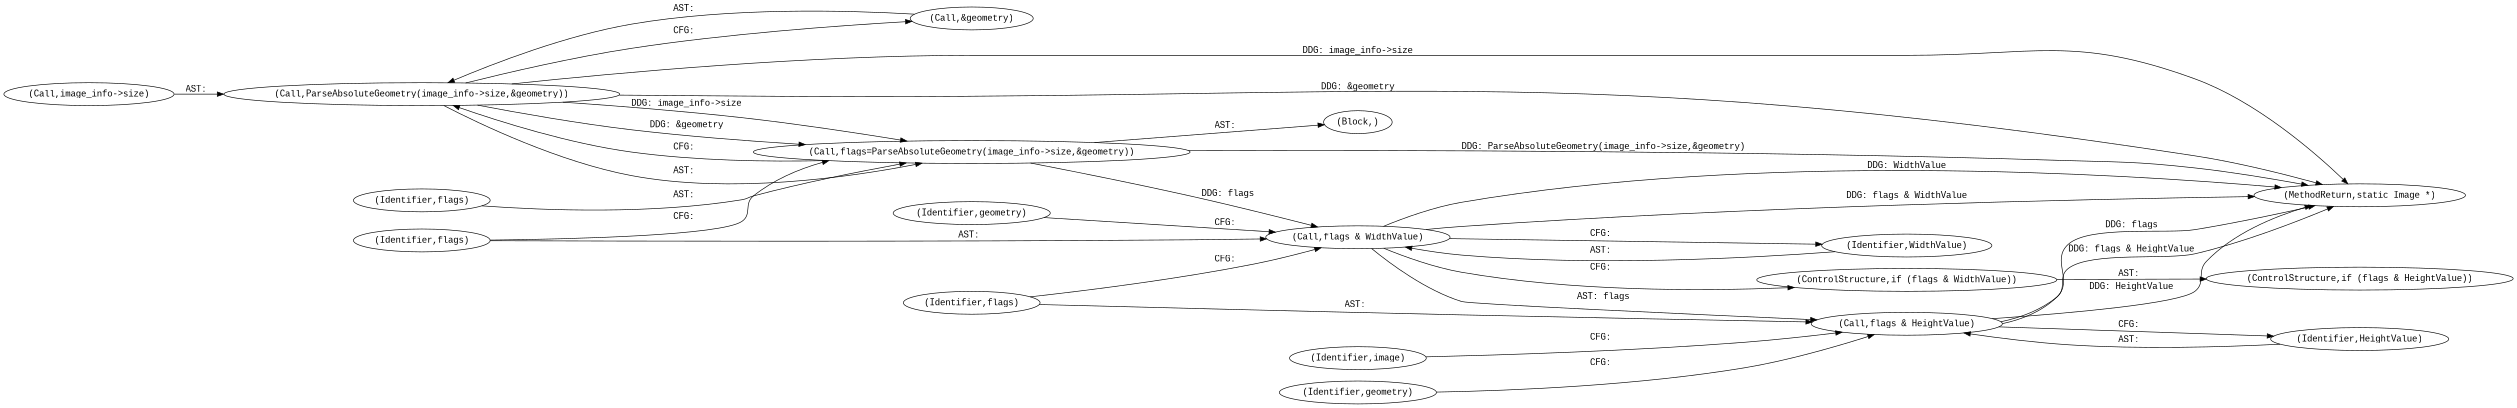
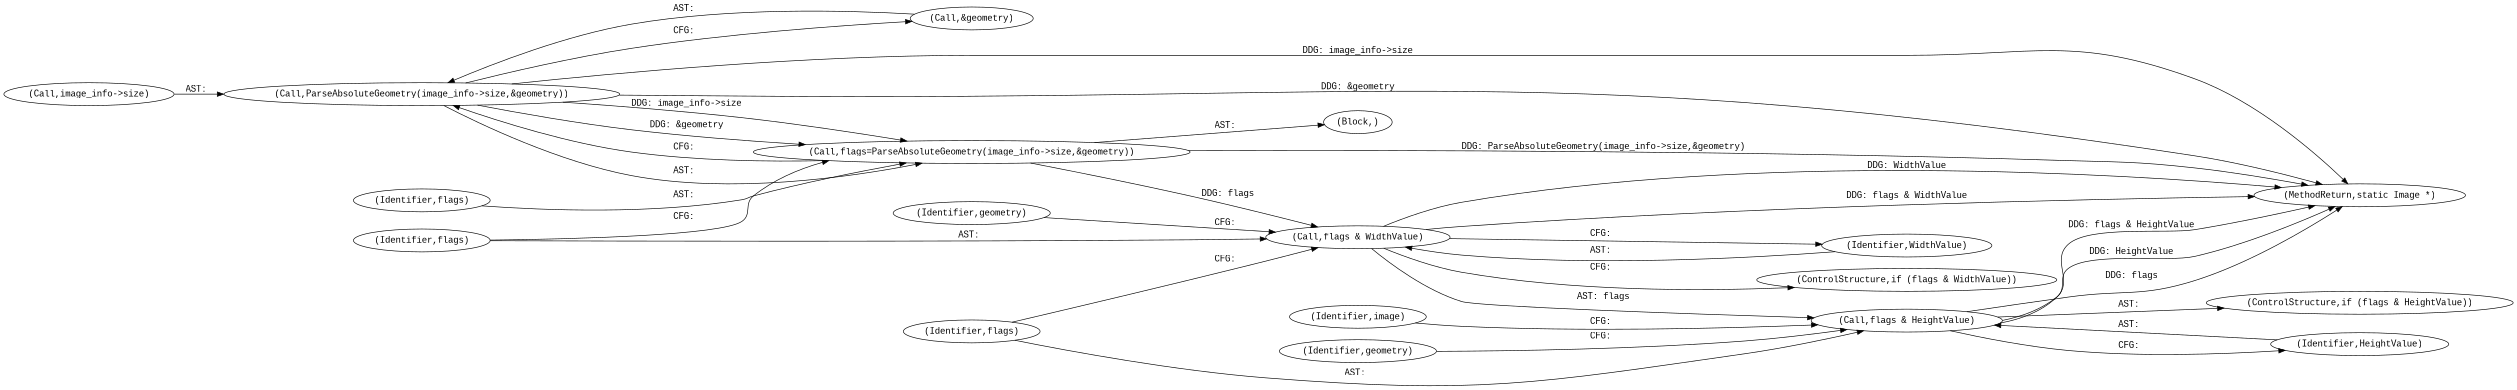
(2128, 279) -> (2108, 313)
